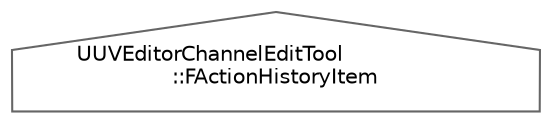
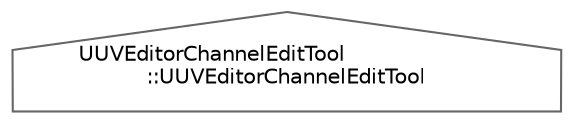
(276, 67) -> (287, 67)
